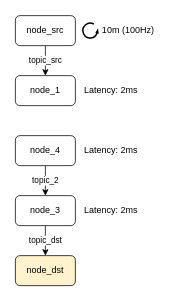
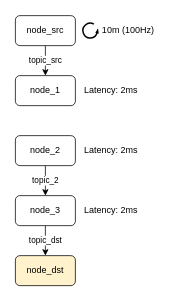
(45, 150) -> (45, 150)
